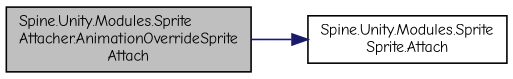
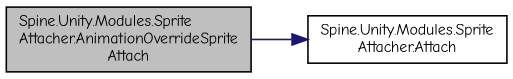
(407, 39) -> (407, 39)
